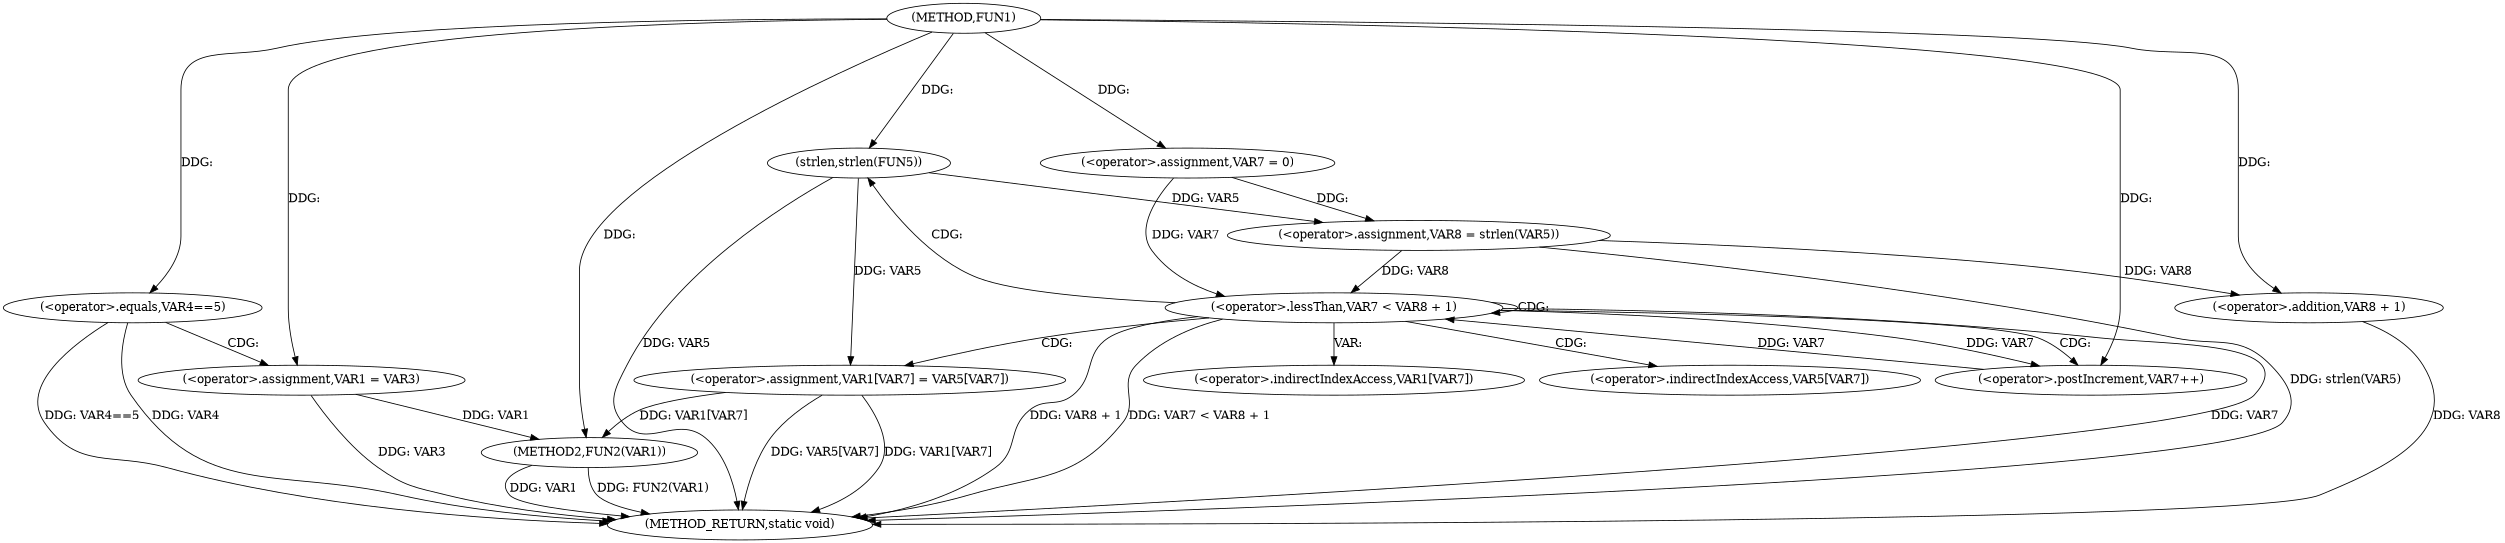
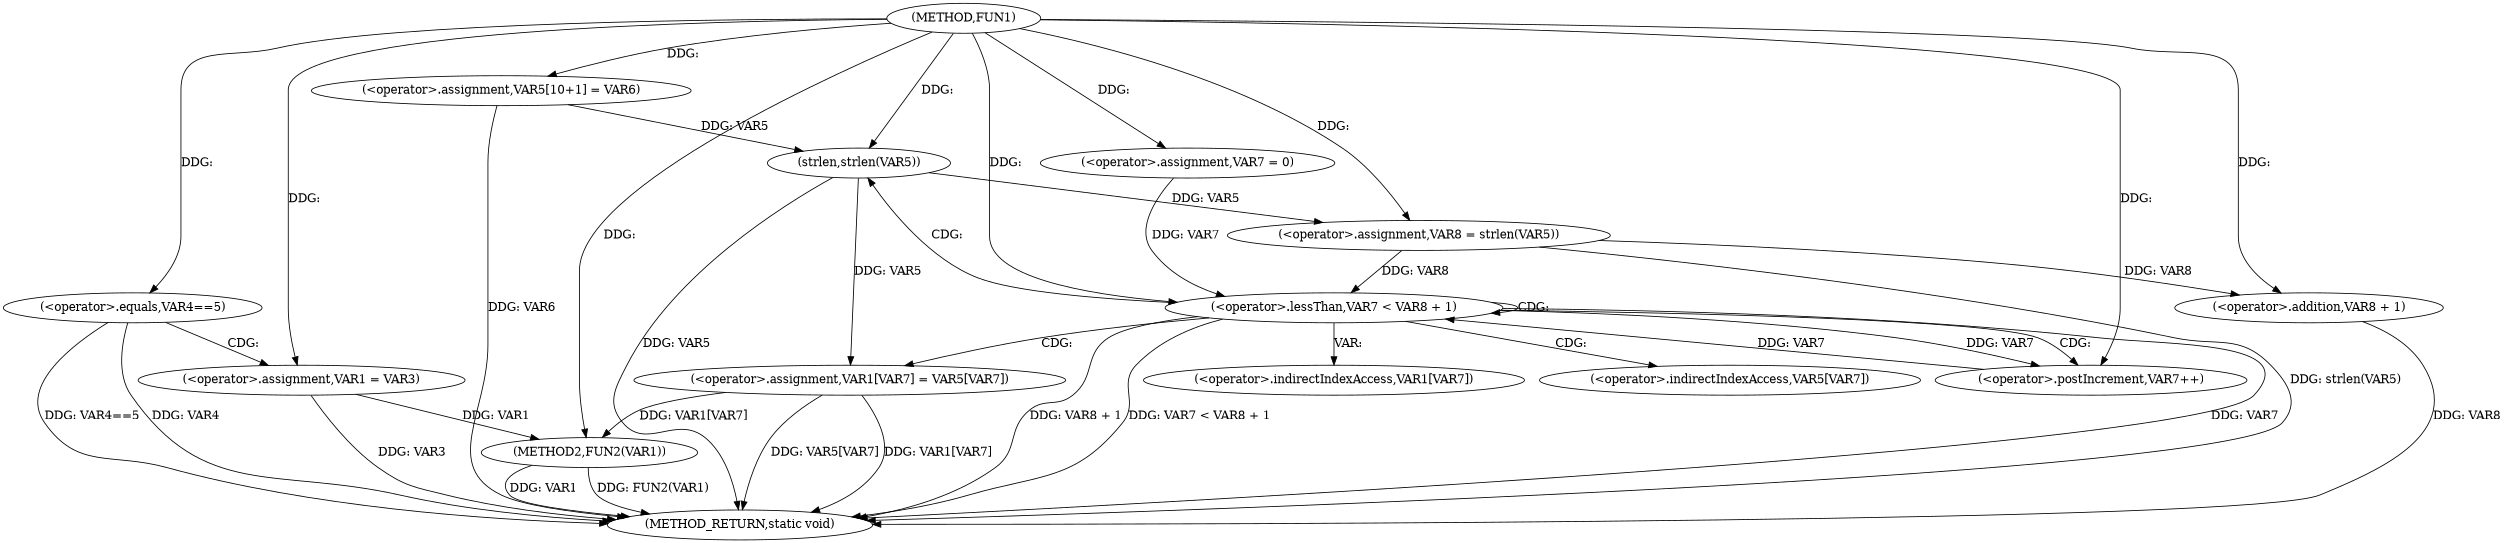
none -> (501, 91)
(859, 163) -> (859, 163)
(1299, 198) -> (1229, 90)
none -> (990, 234)
